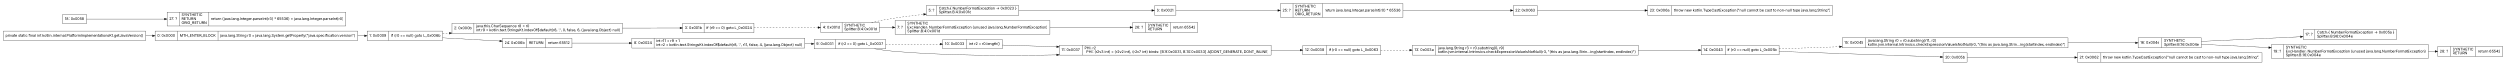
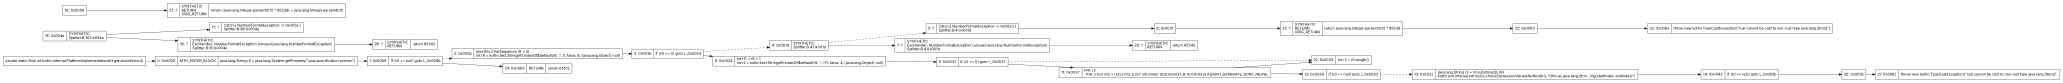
(601, 43) -> (707, 56)
(1955, 43) -> none
(1030, 46) -> (1272, 65)
